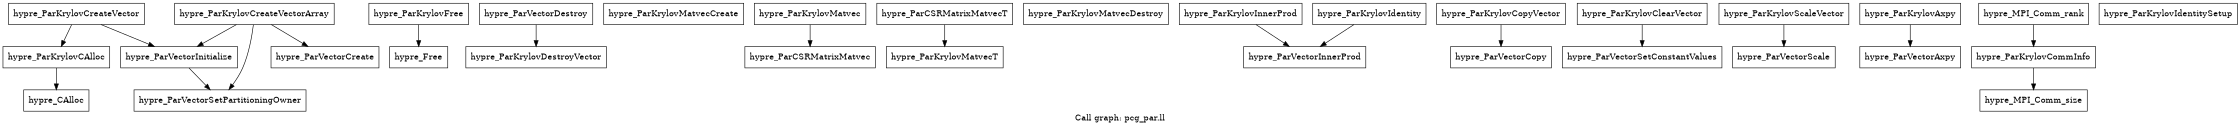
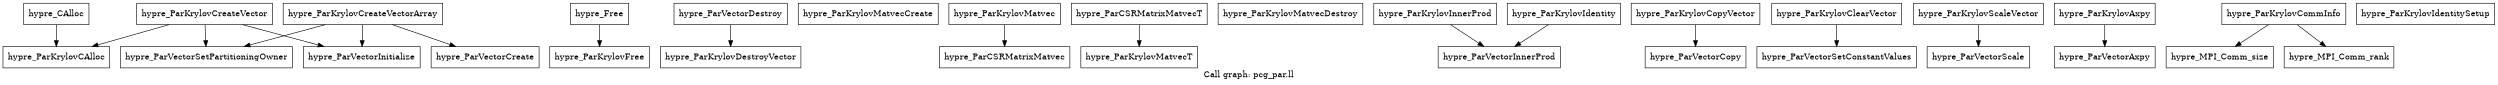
(419, 33) -> (600, 33)
(2034, 33) -> (2309, 34)
(56, 76) -> (56, 33)
(197, 77) -> (205, 33)
